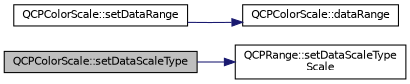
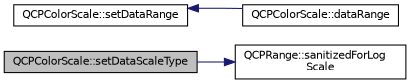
(210, 23) -> (221, 8)
(321, 62) -> (321, 62)
